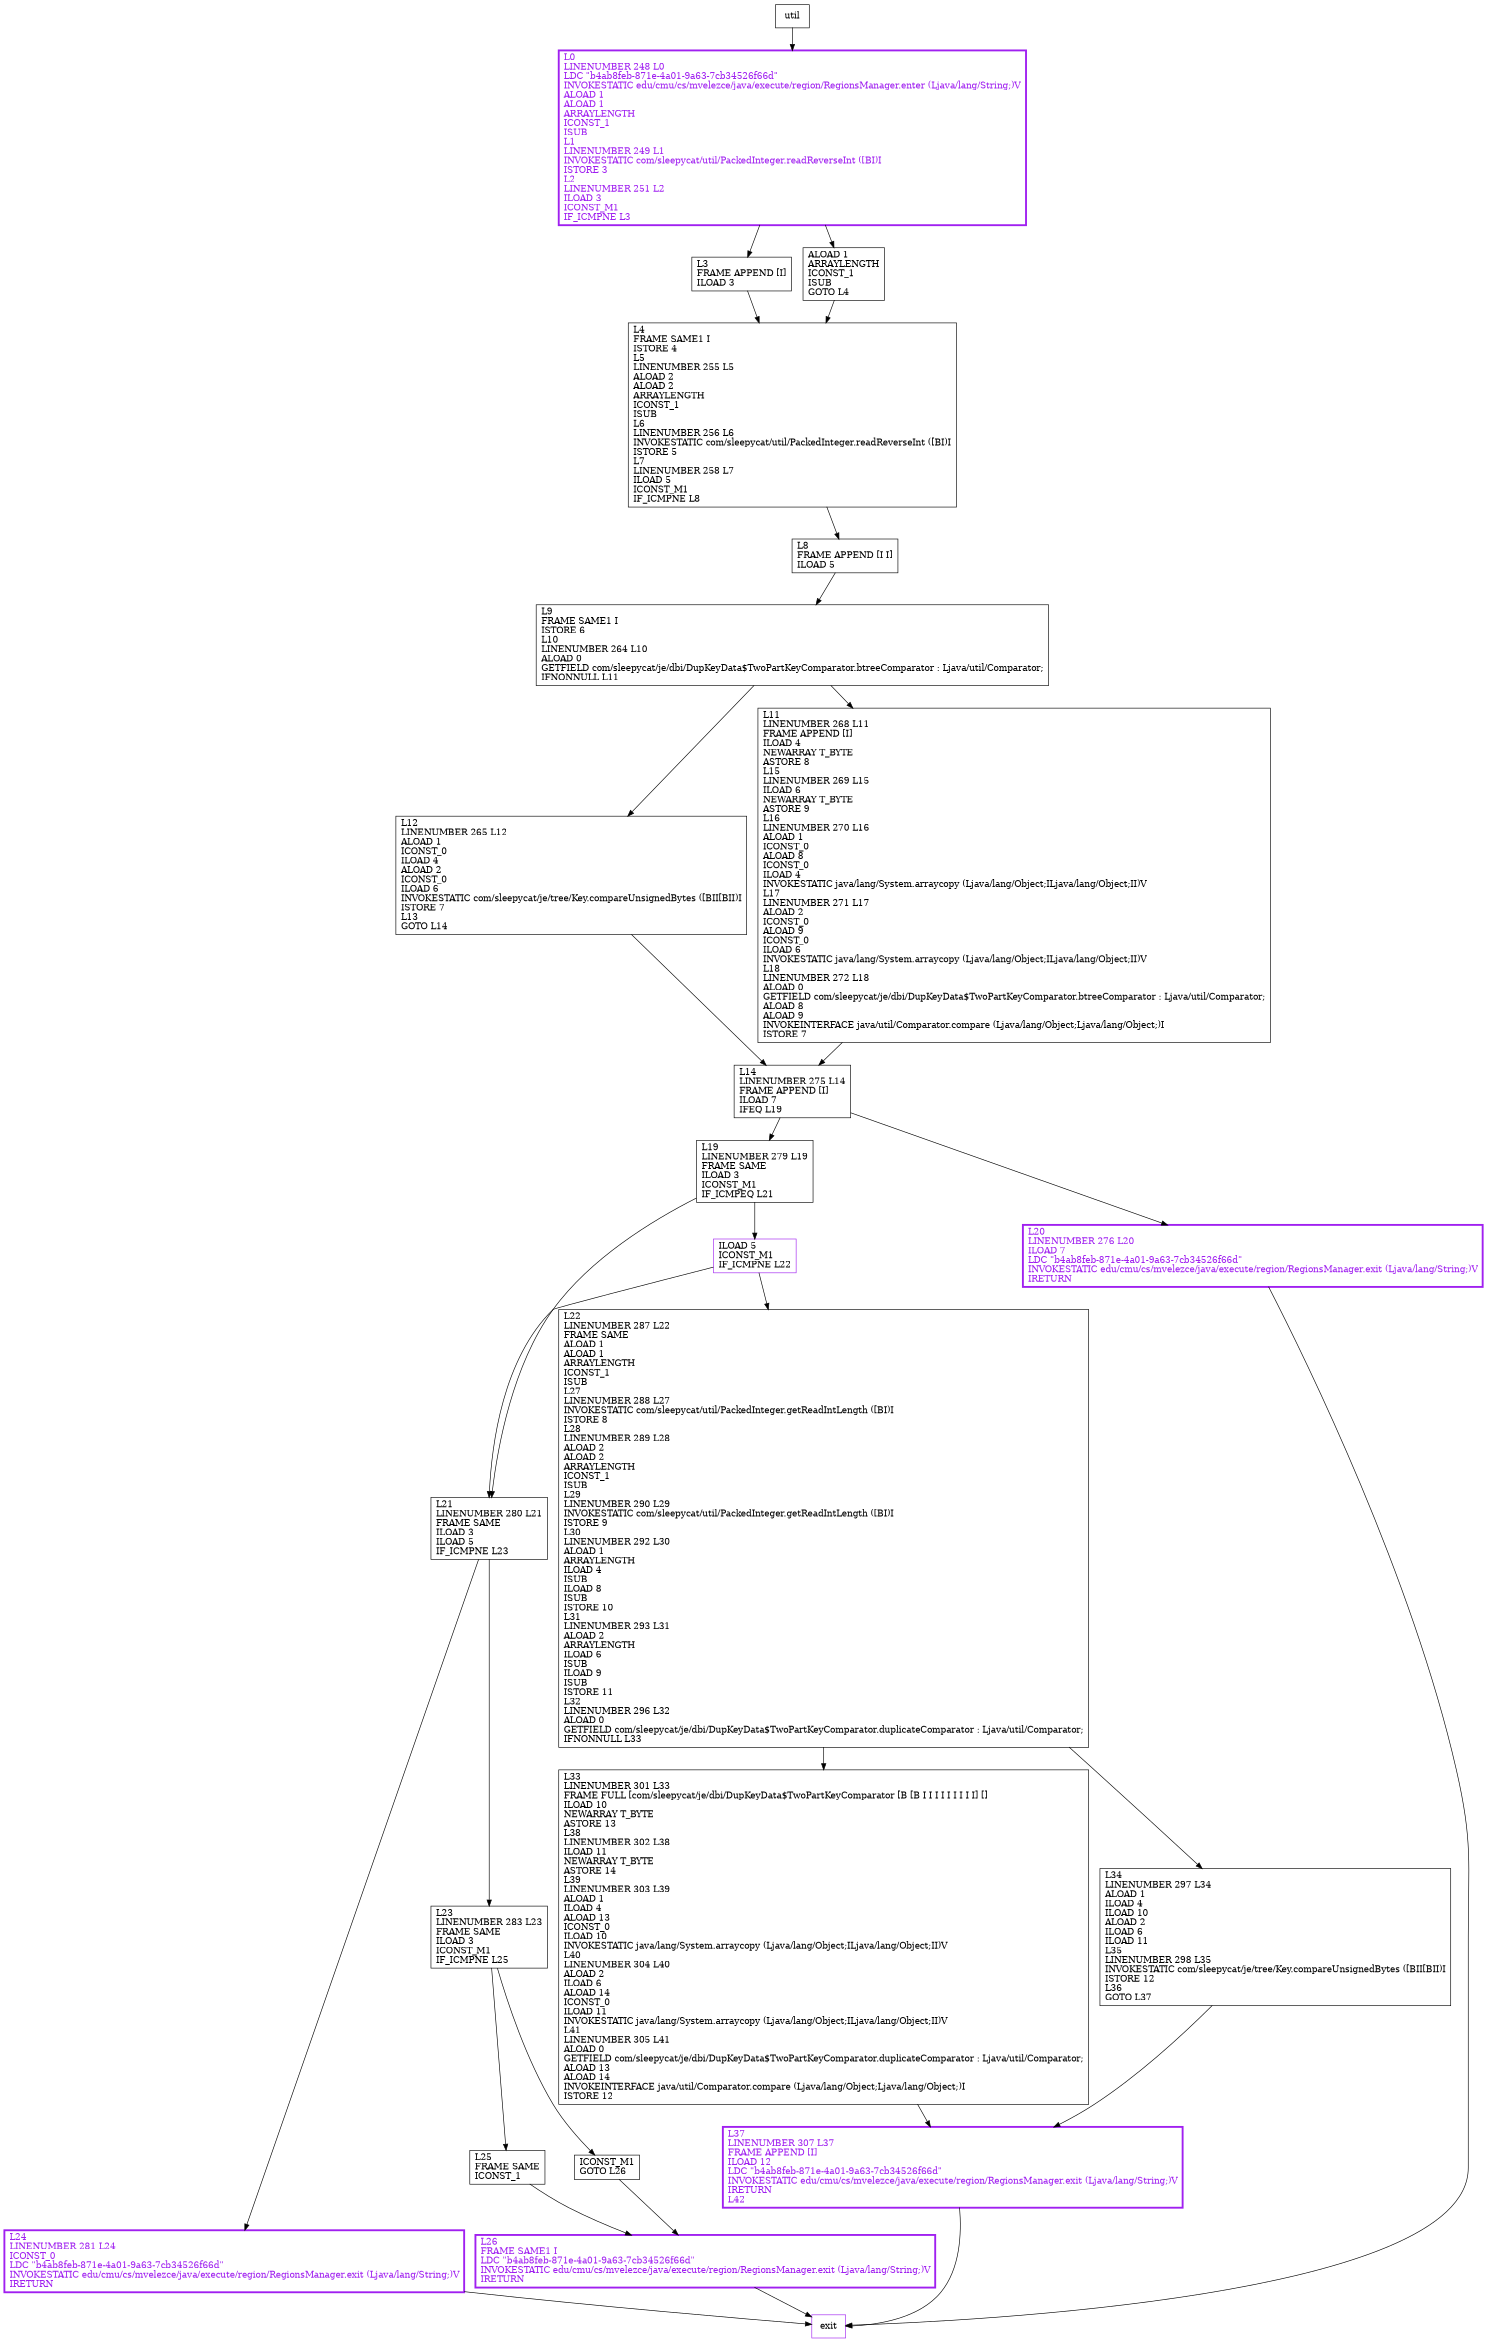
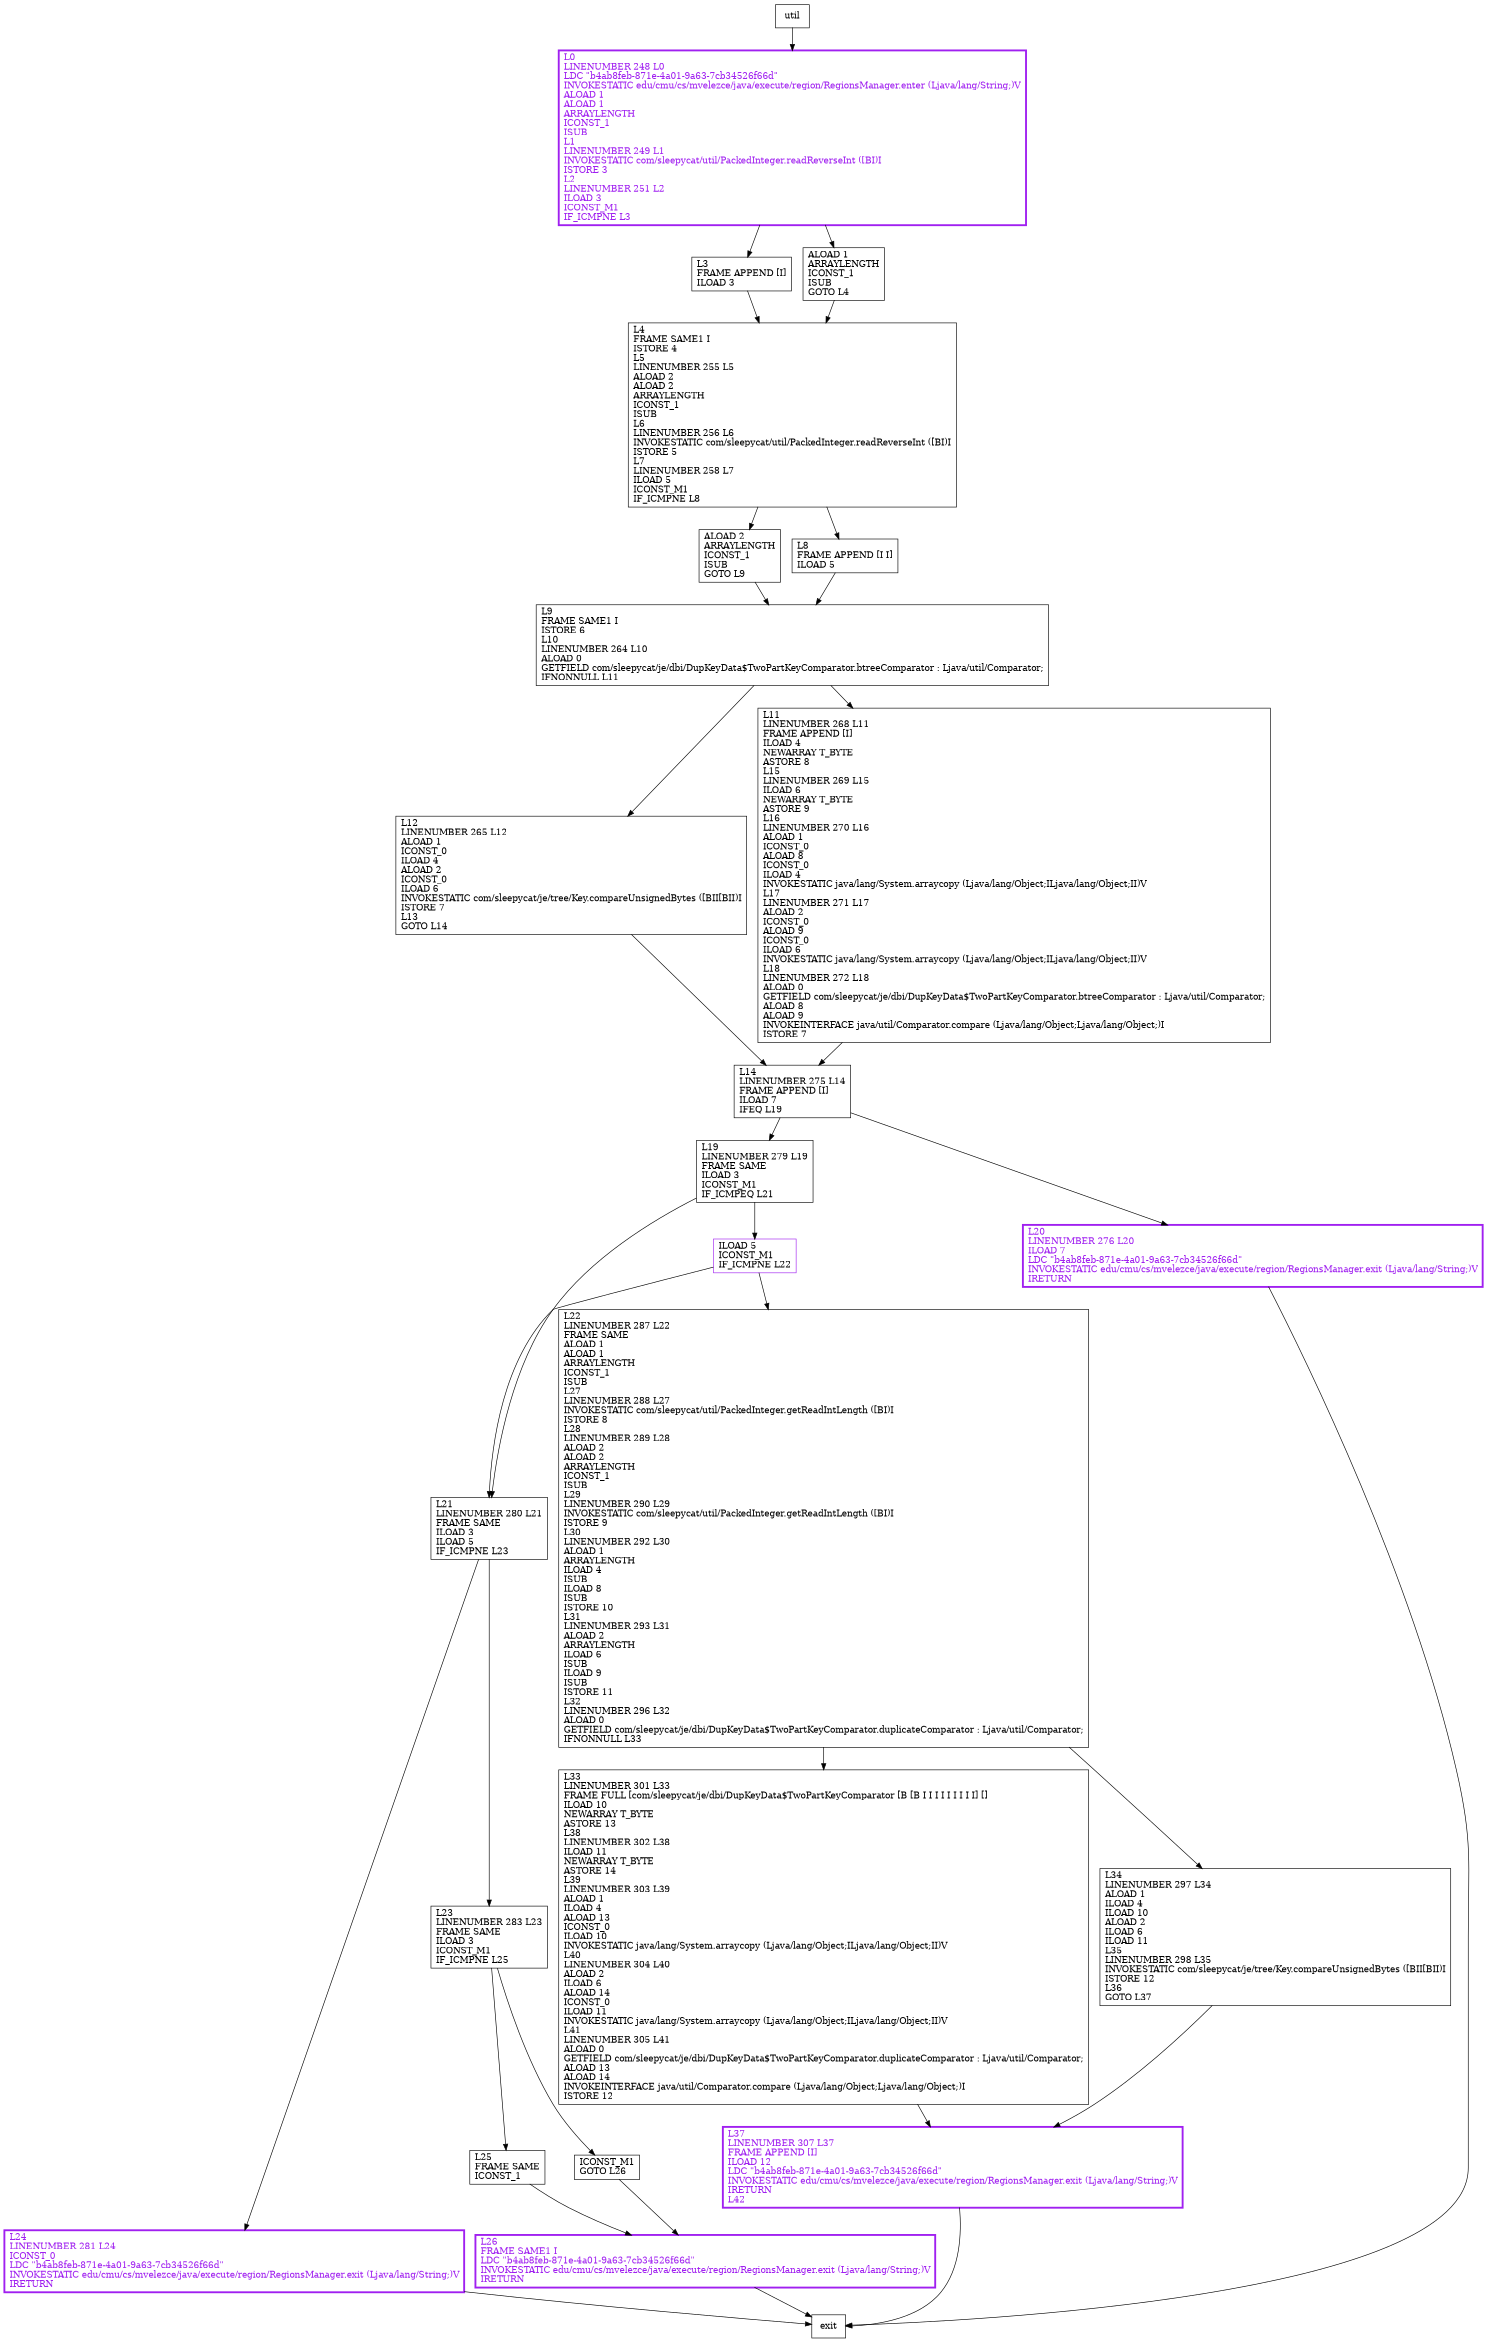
none -> (740, 556)
(829, 2326) -> (829, 2326)
